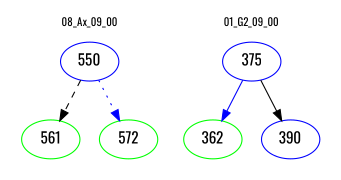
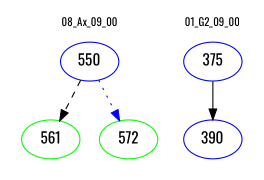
(213, 139) -> none
